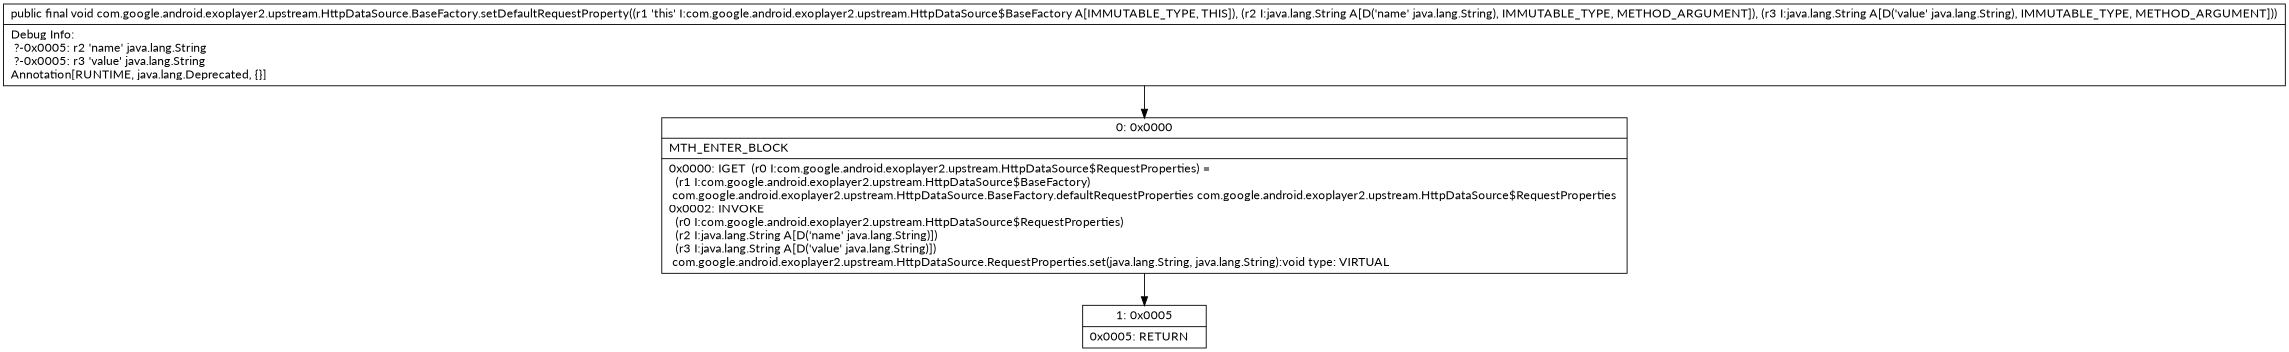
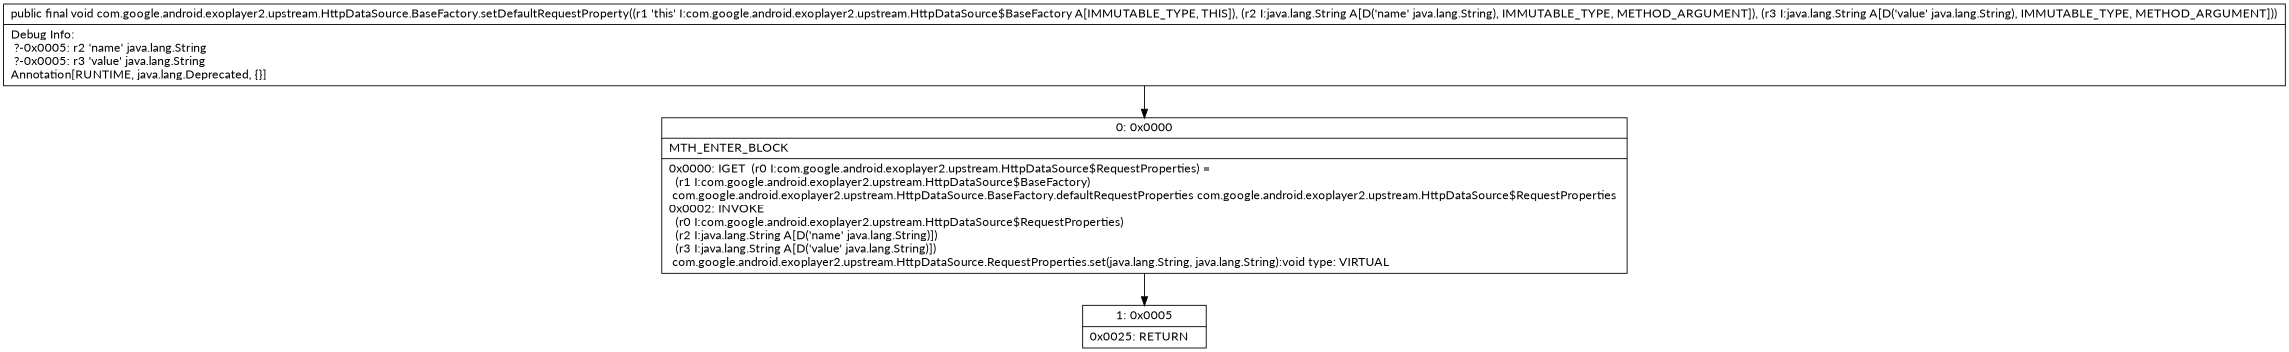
(1144, 337) -> (1144, 337)
